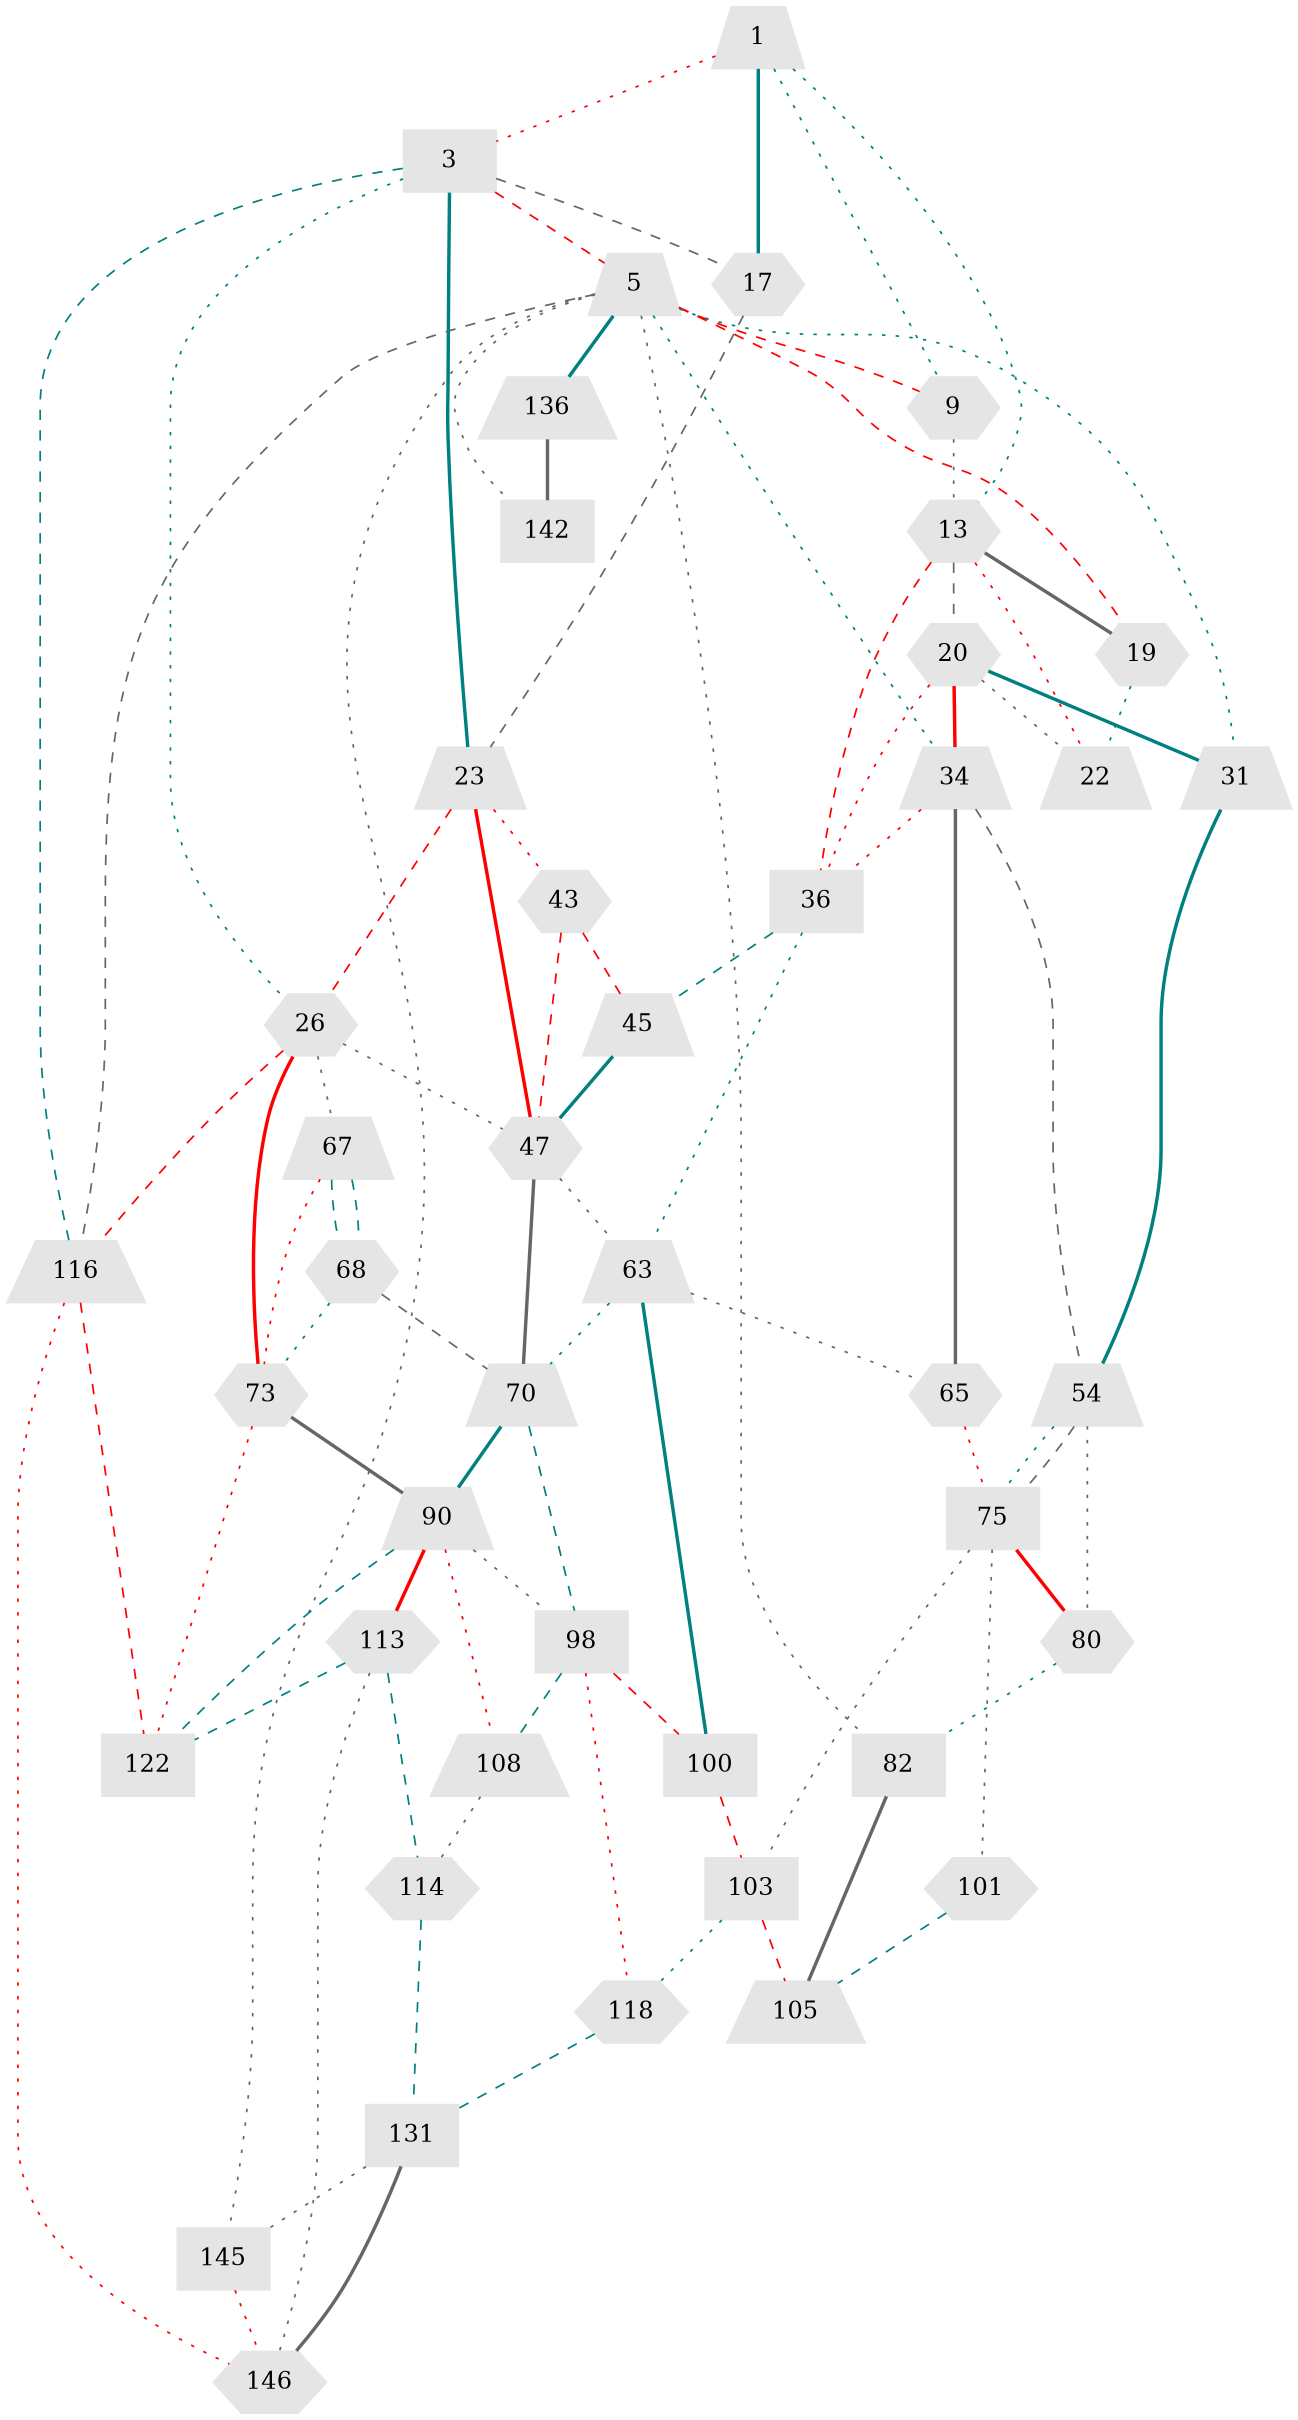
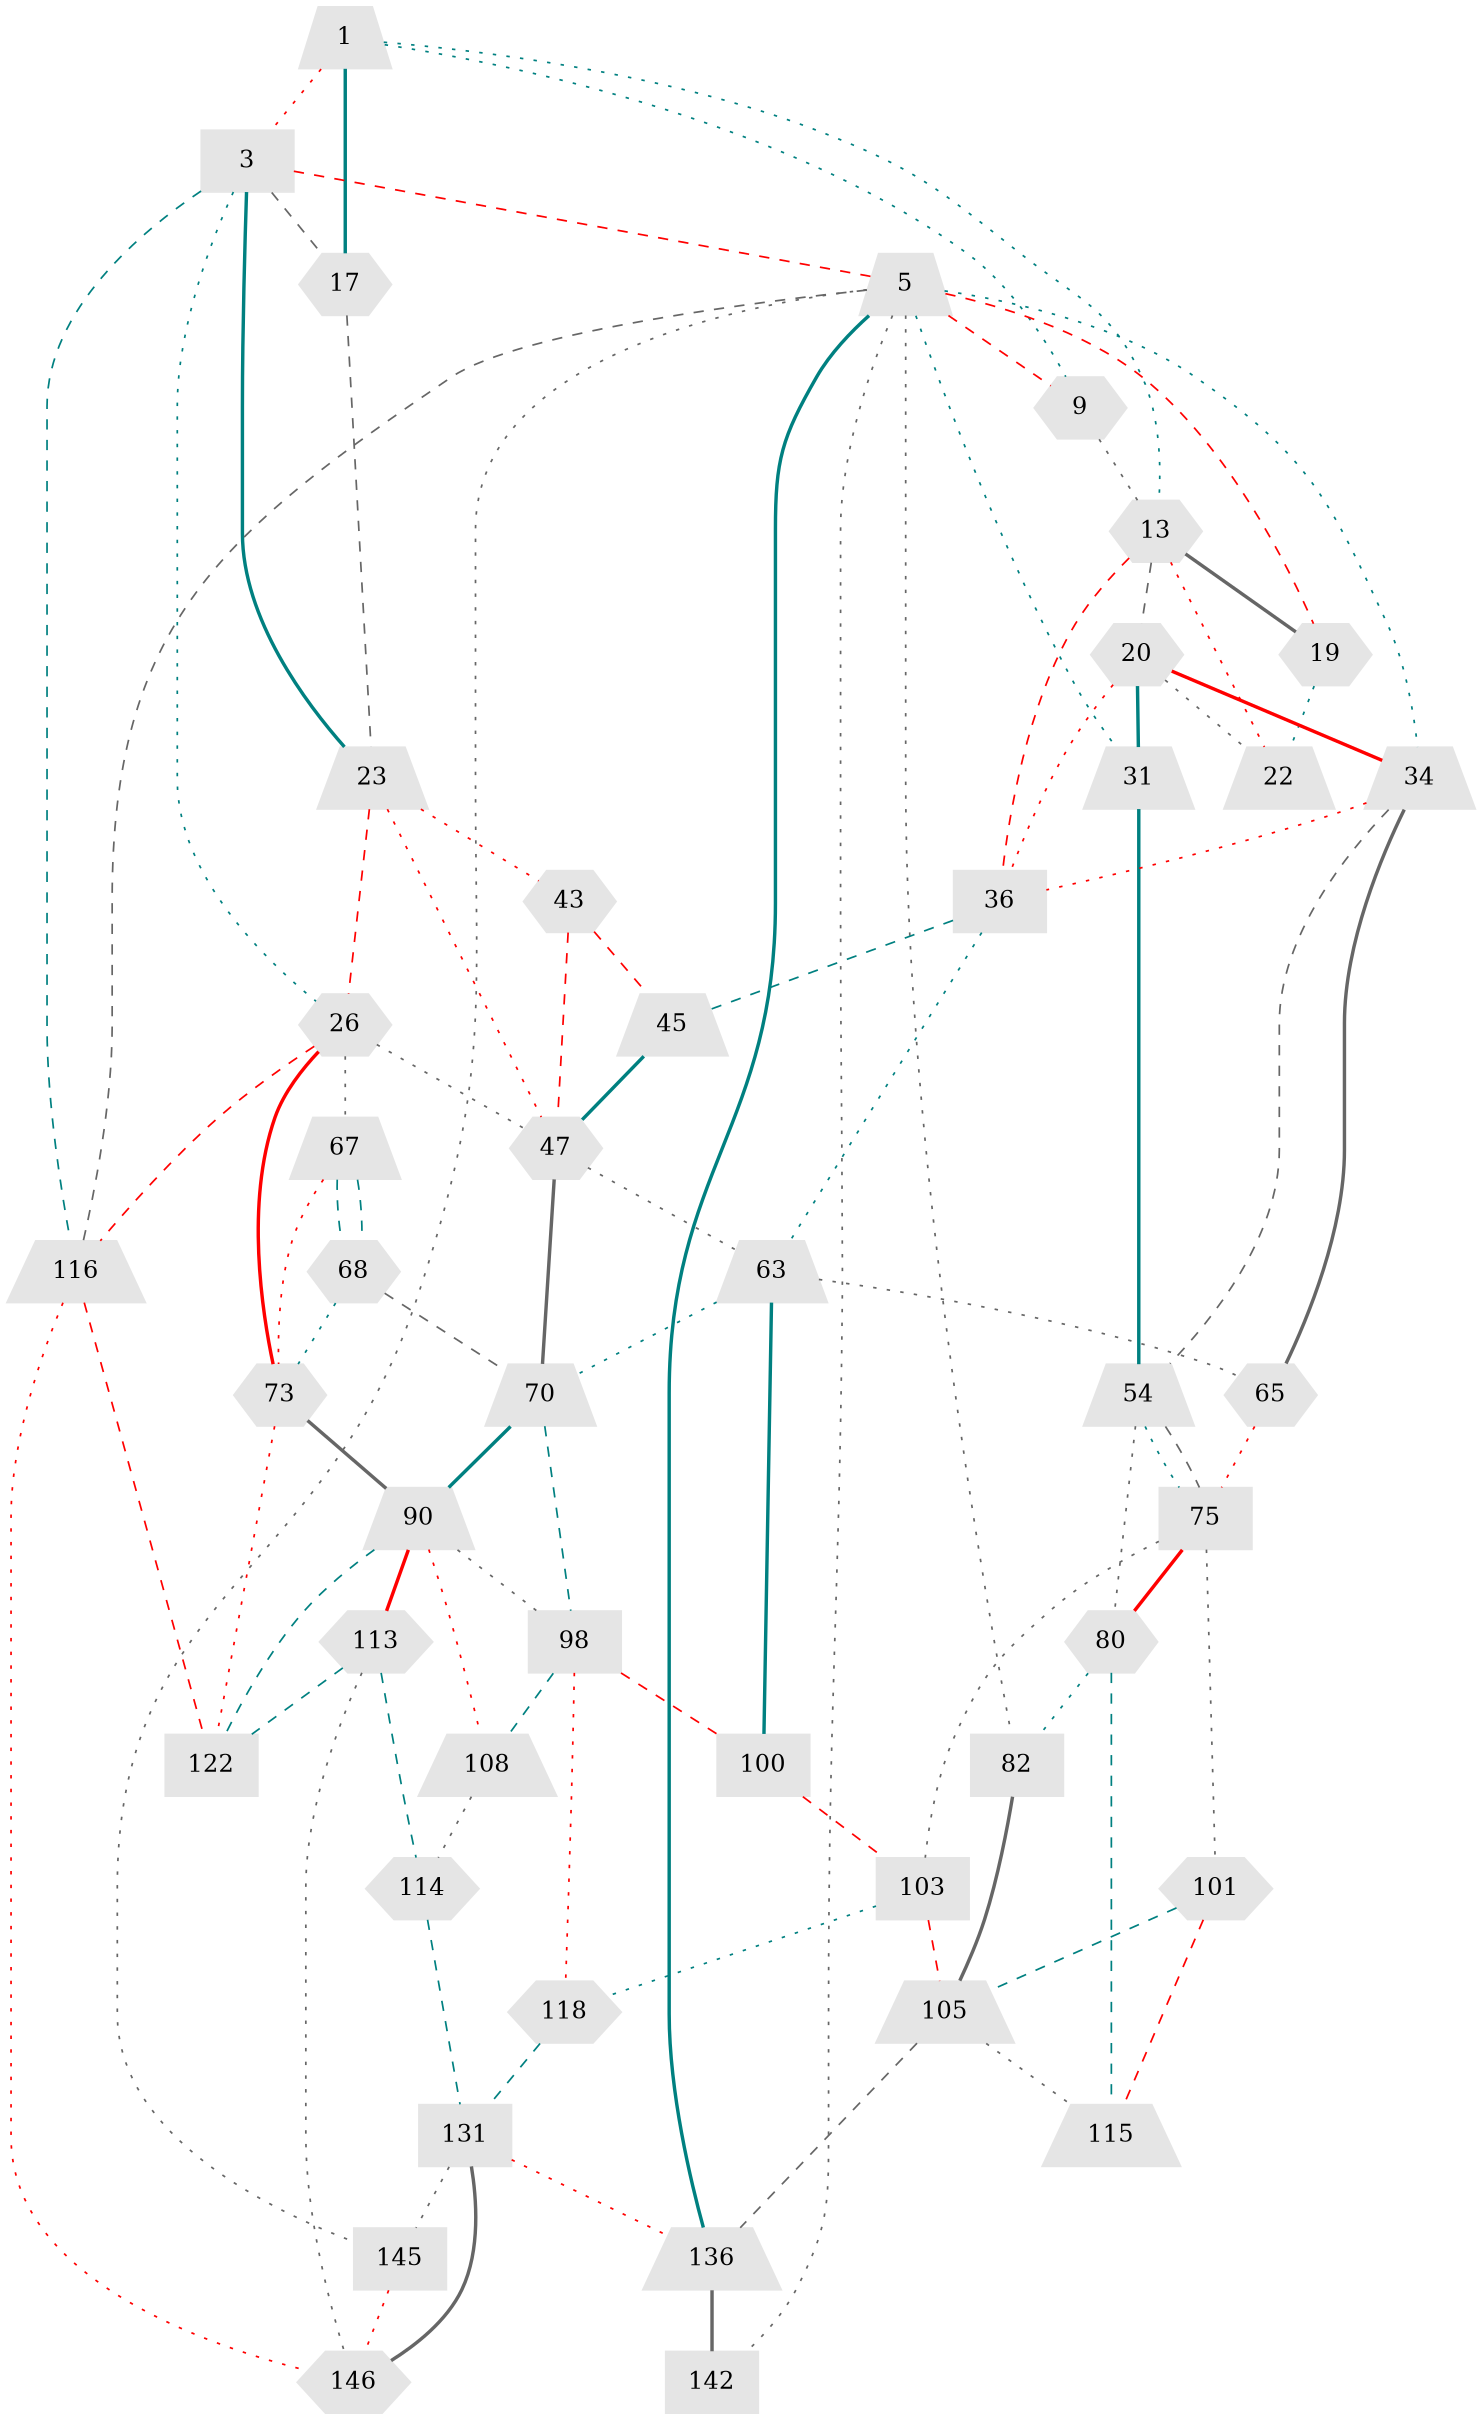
(503, 963) -> (464, 963)
none -> (842, 2122)
none -> (1111, 2136)
none -> (590, 2198)
